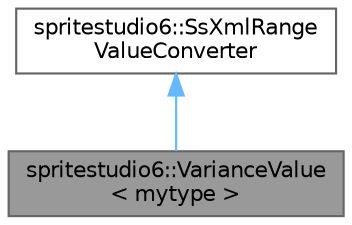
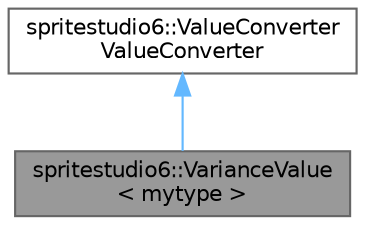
(176, 41) -> (183, 41)
